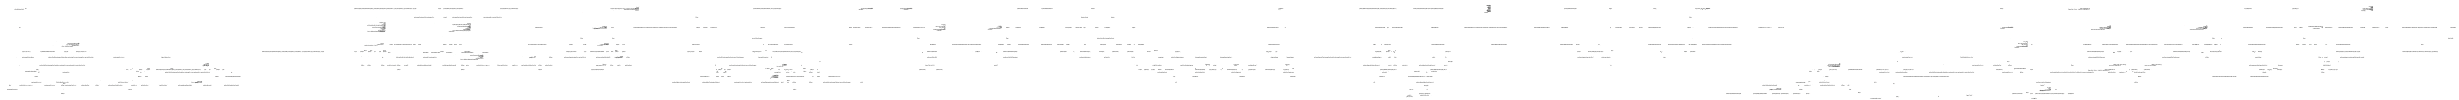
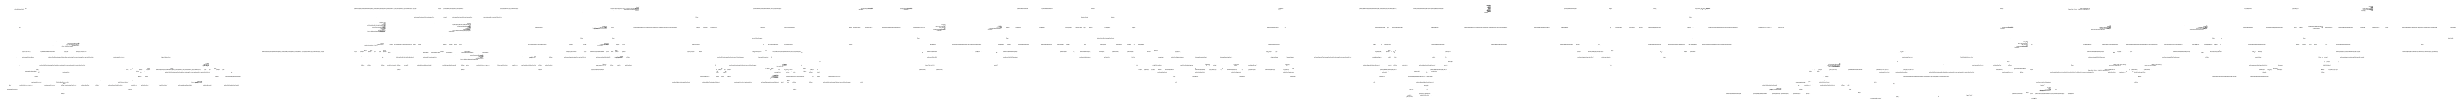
(1094, 28) -> (1087, 26)
